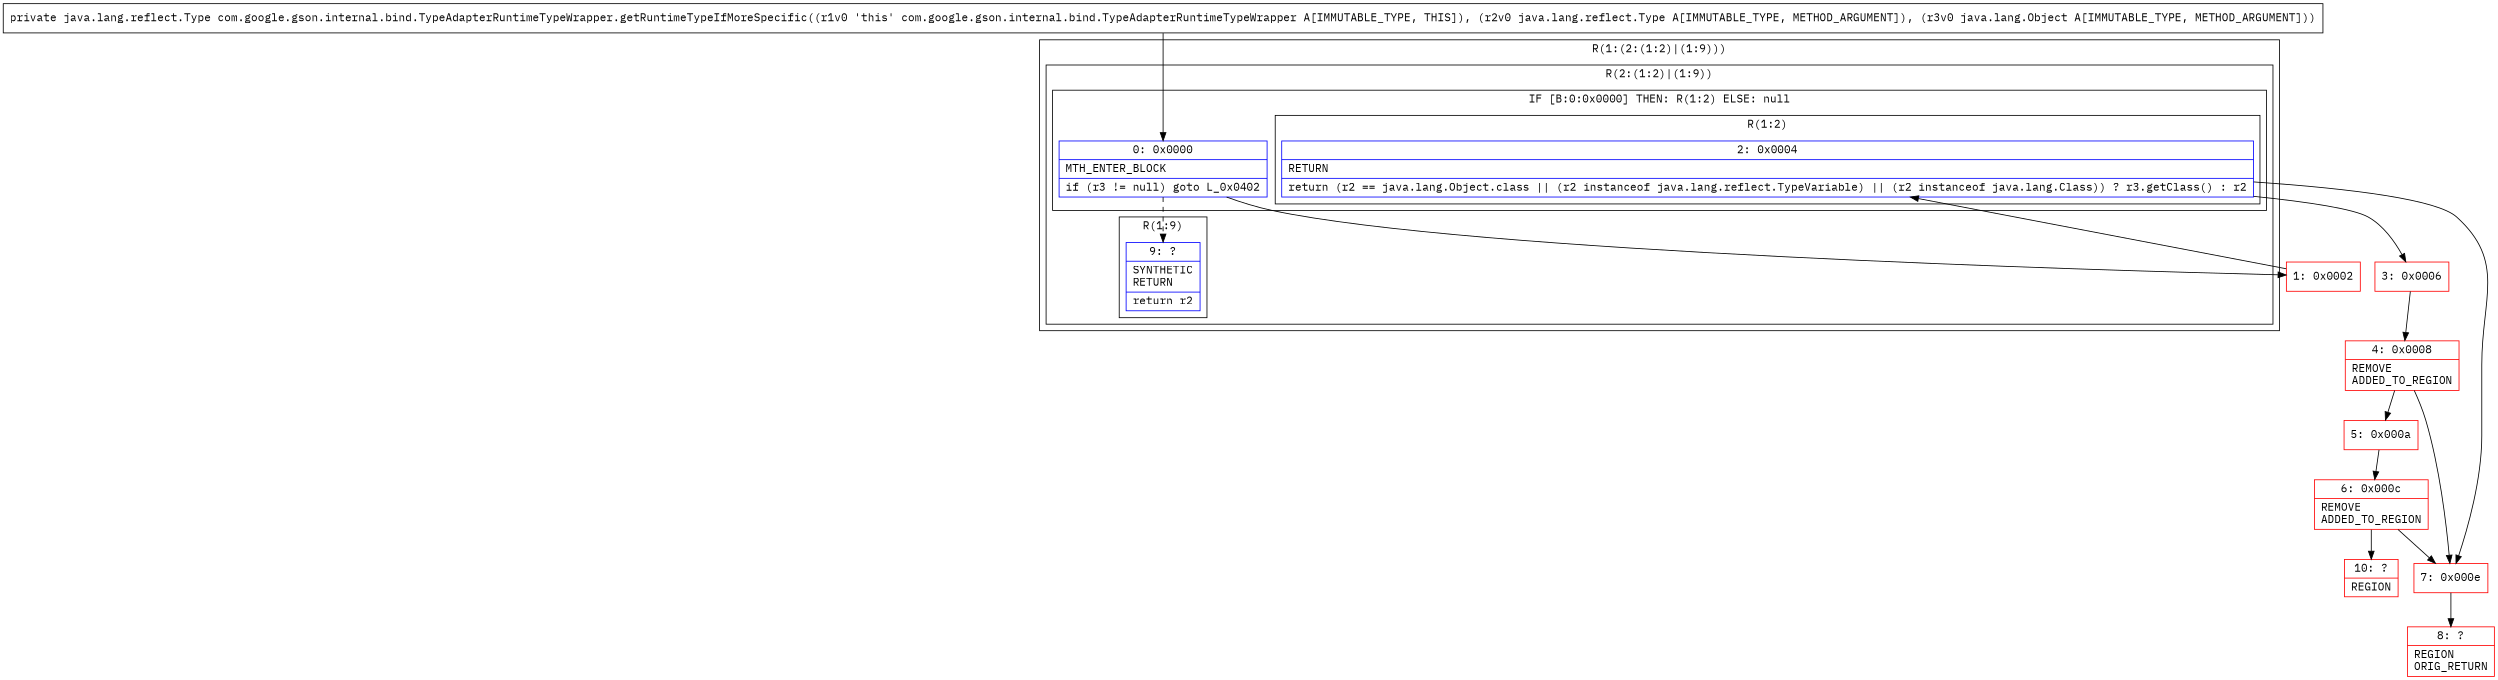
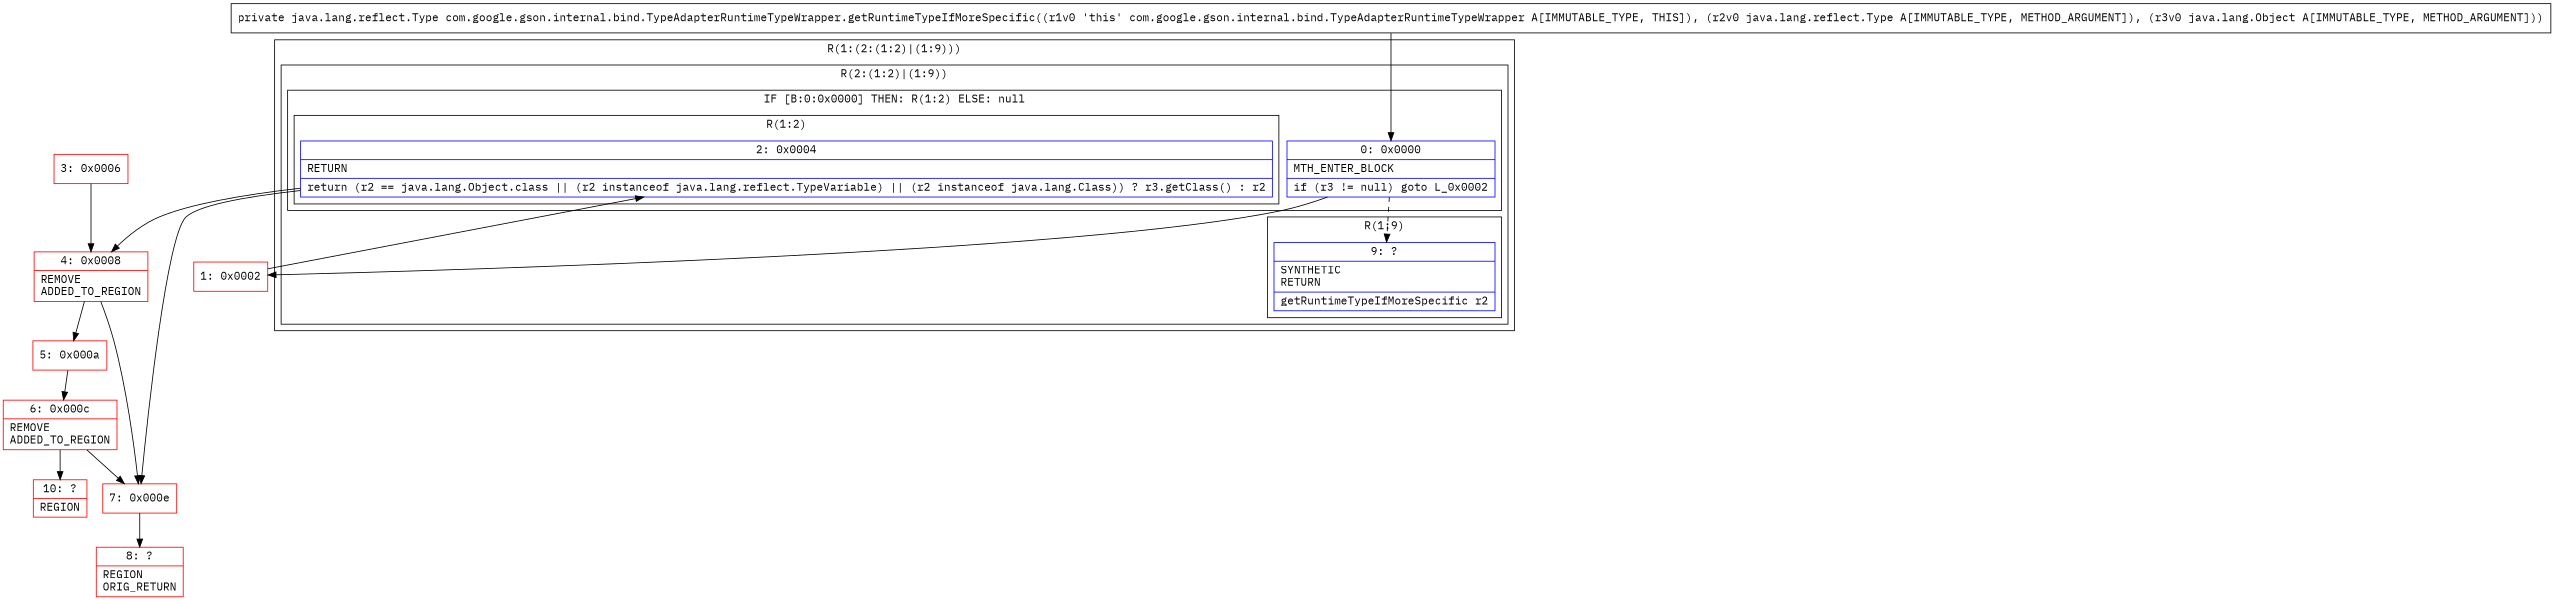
(1163, 187) -> (1391, 187)
(2337, 208) -> (194, 206)
(1163, 301) -> (1384, 301)
